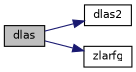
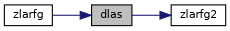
(108, 15) -> (198, 15)
(59, 44) -> (66, 15)
